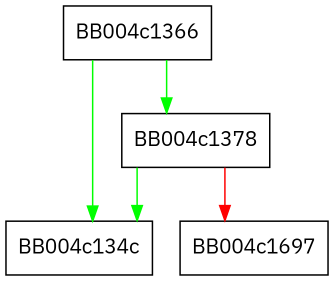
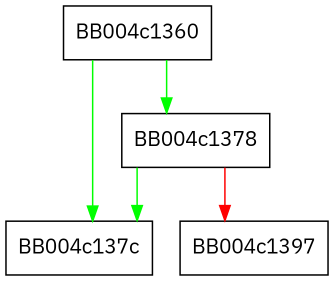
(137, 33) -> (137, 33)
(79, 248) -> (79, 248)
(254, 248) -> (254, 248)
